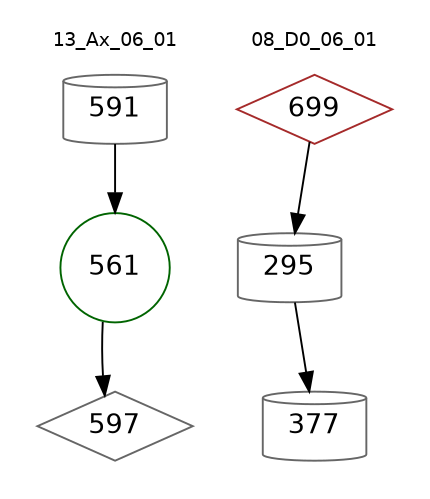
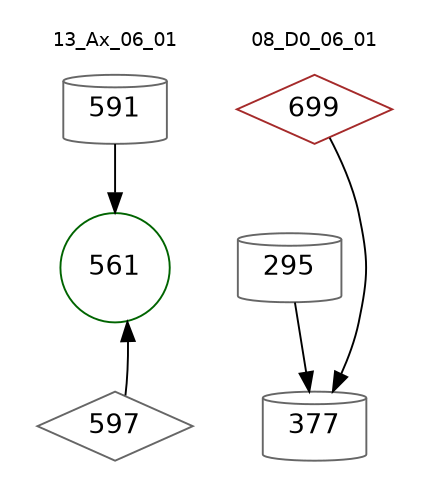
(304, 178) -> (365, 255)
(102, 349) -> (128, 369)
